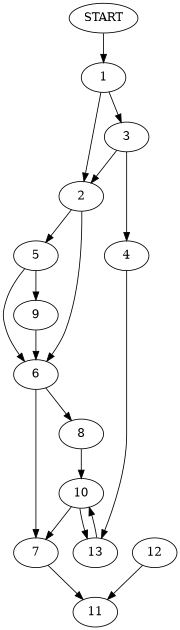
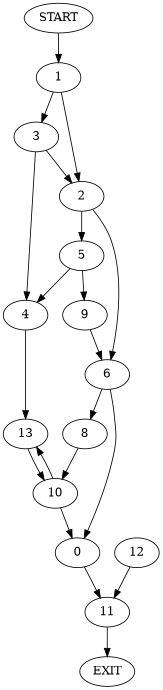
(4, 311) -> (57, 282)
(36, 553) -> (78, 553)
none -> (107, 672)
